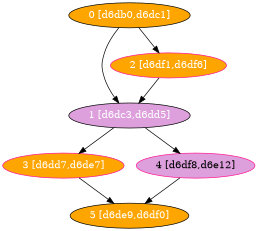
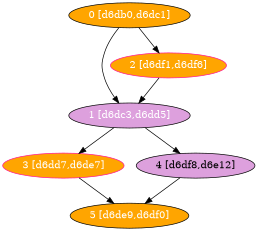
(196, 166) -> (196, 166)
